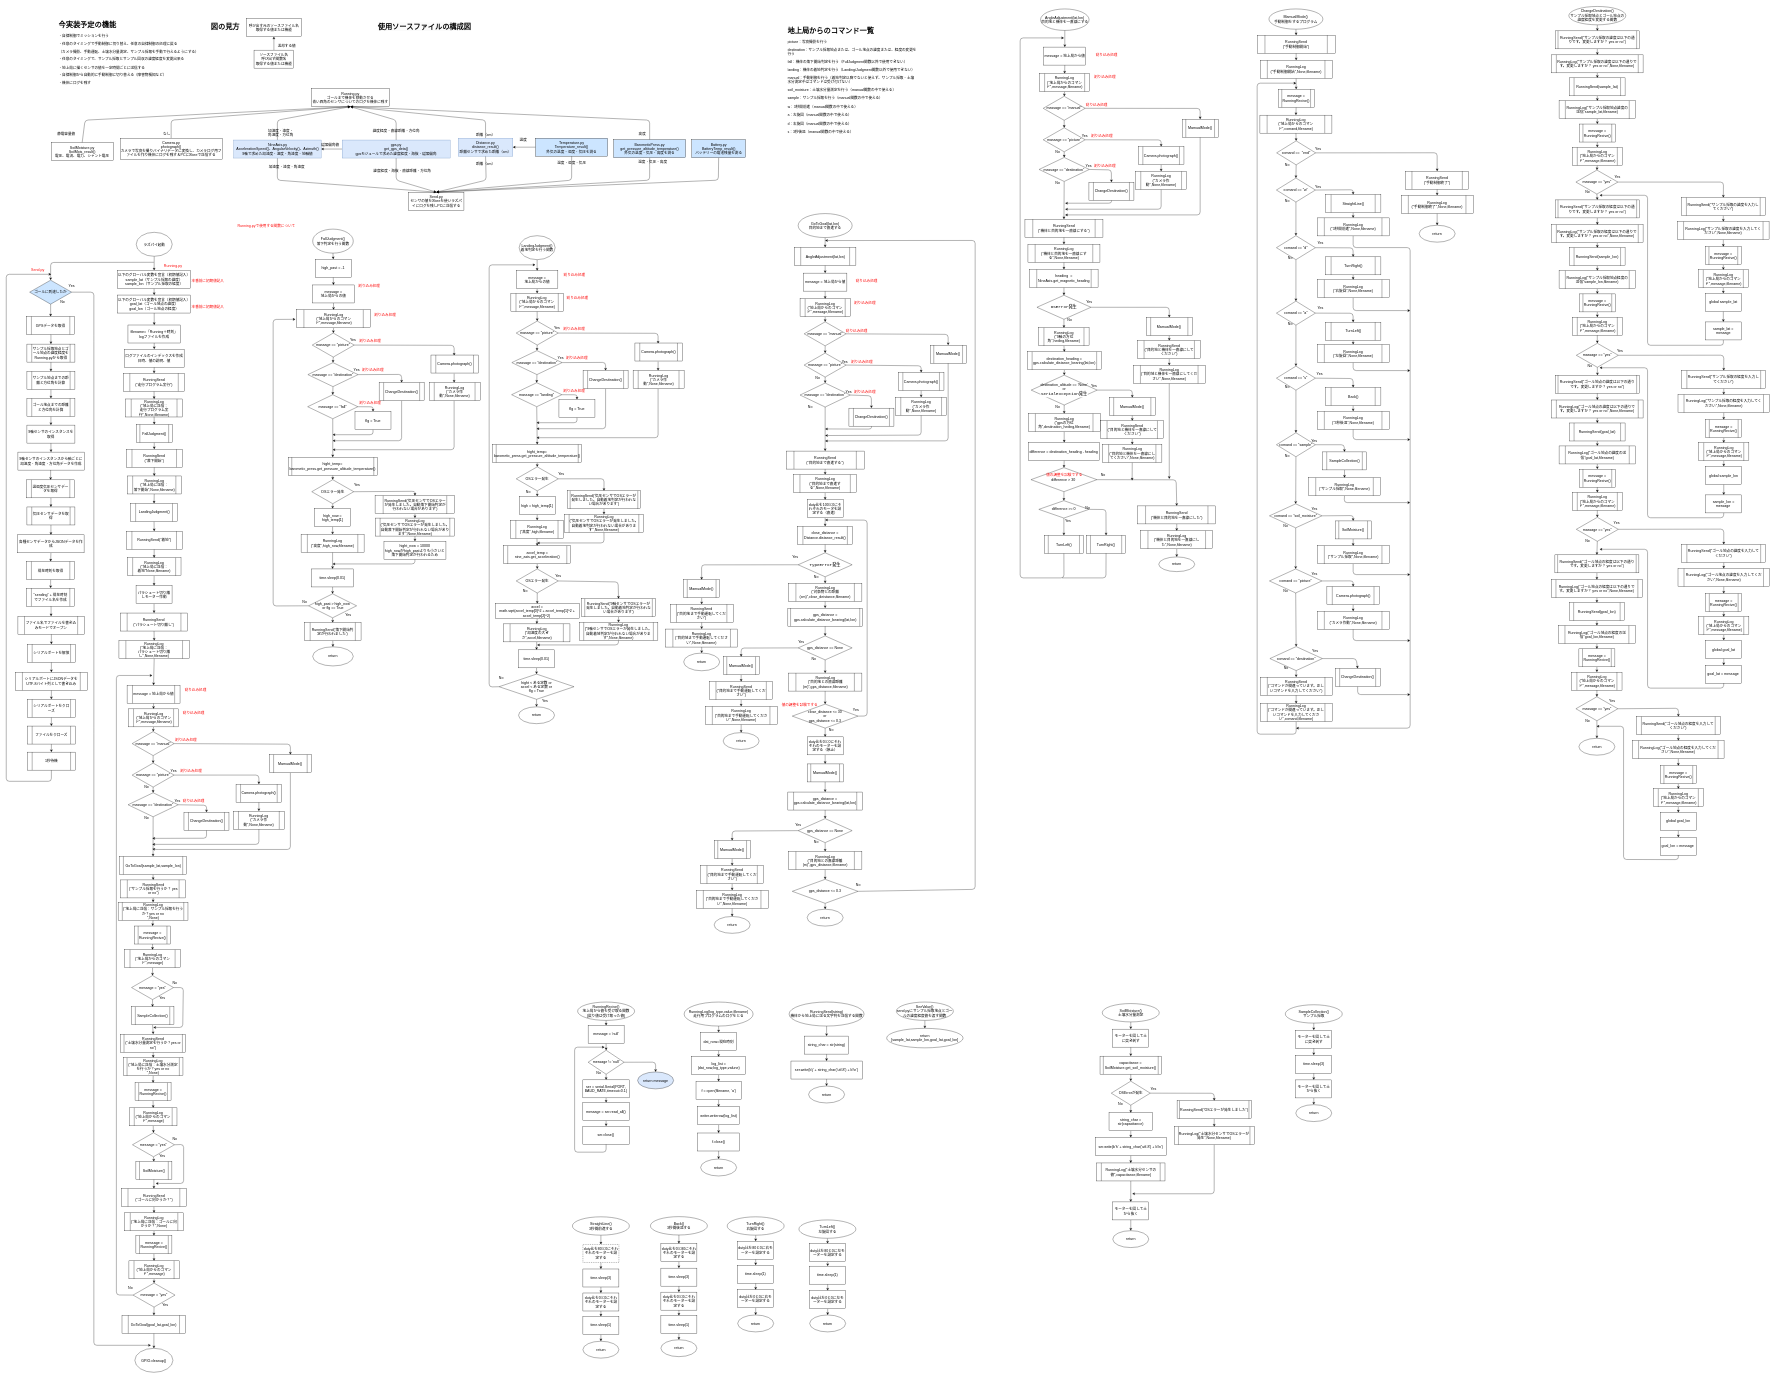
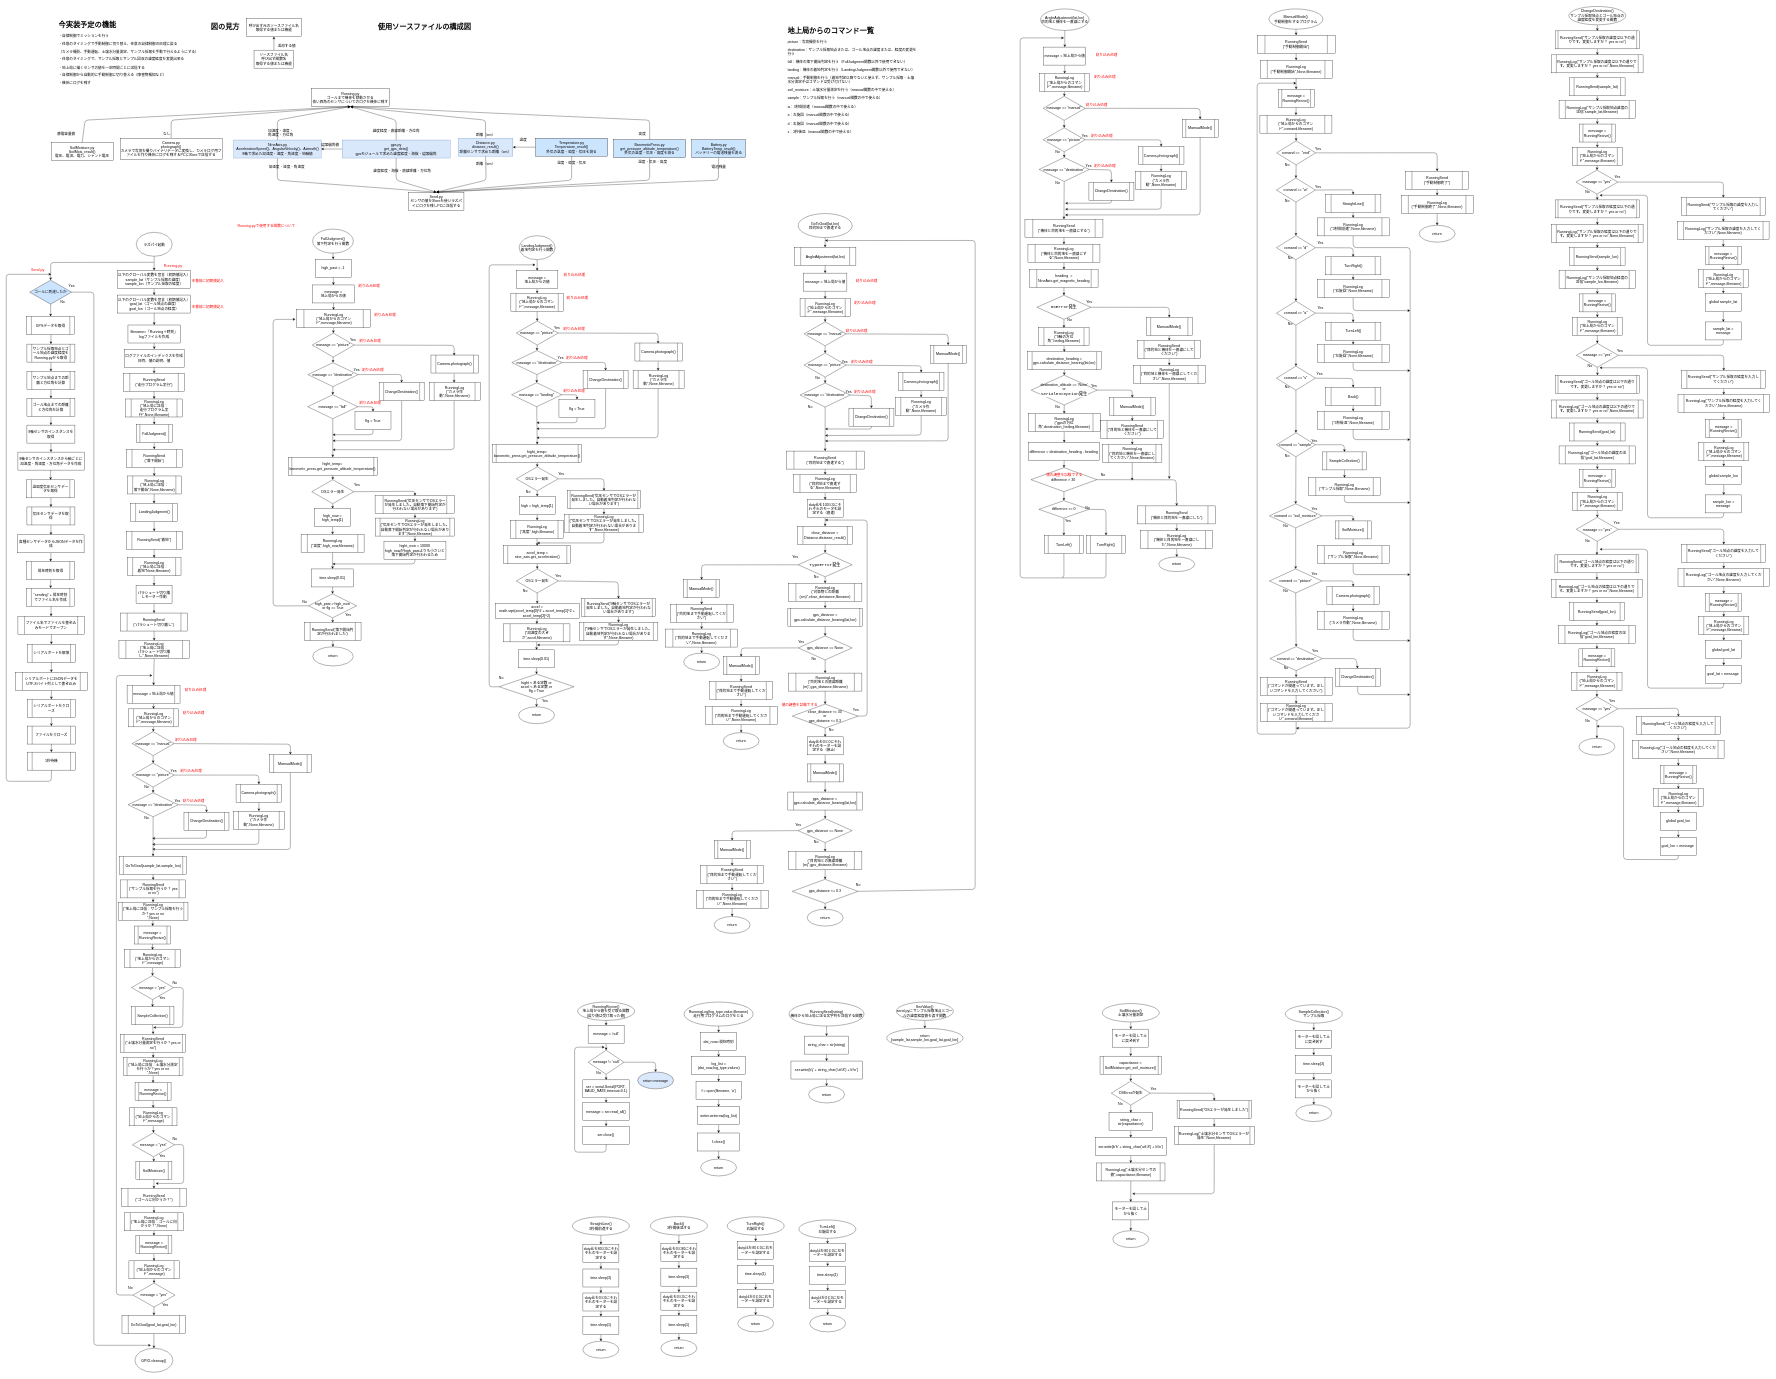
none -> (719, 167)
(601, 1253) -> (601, 1253)
